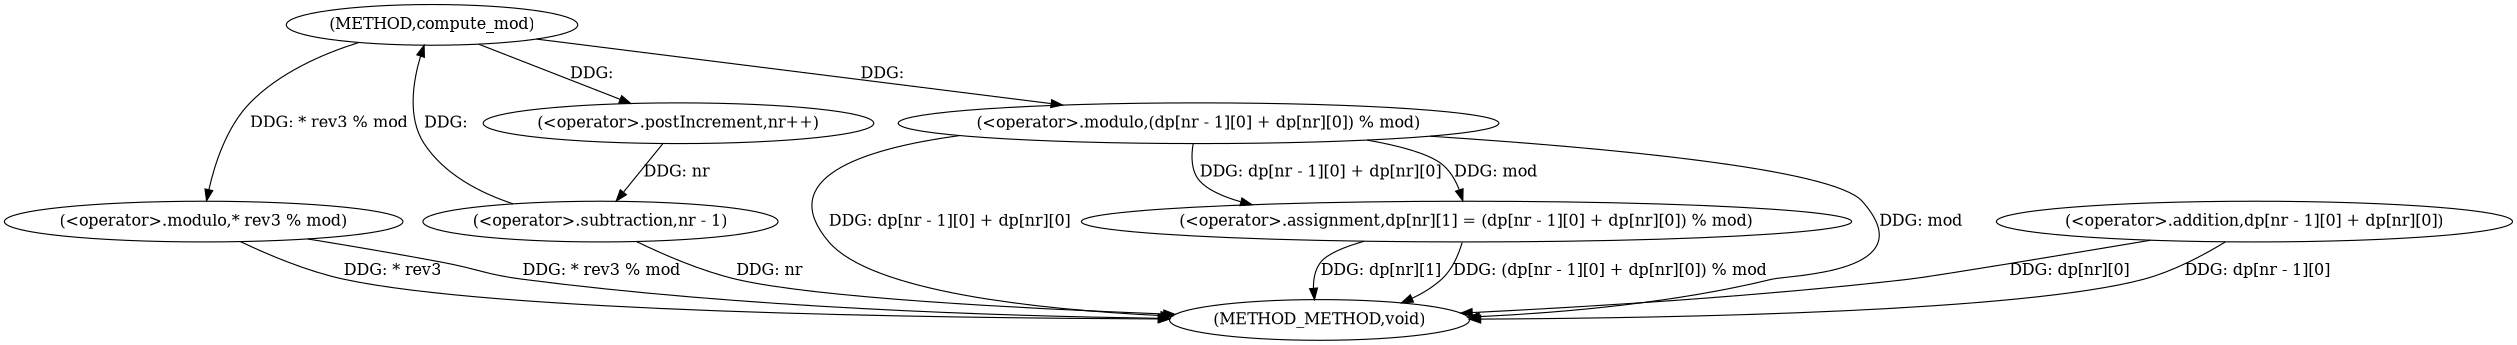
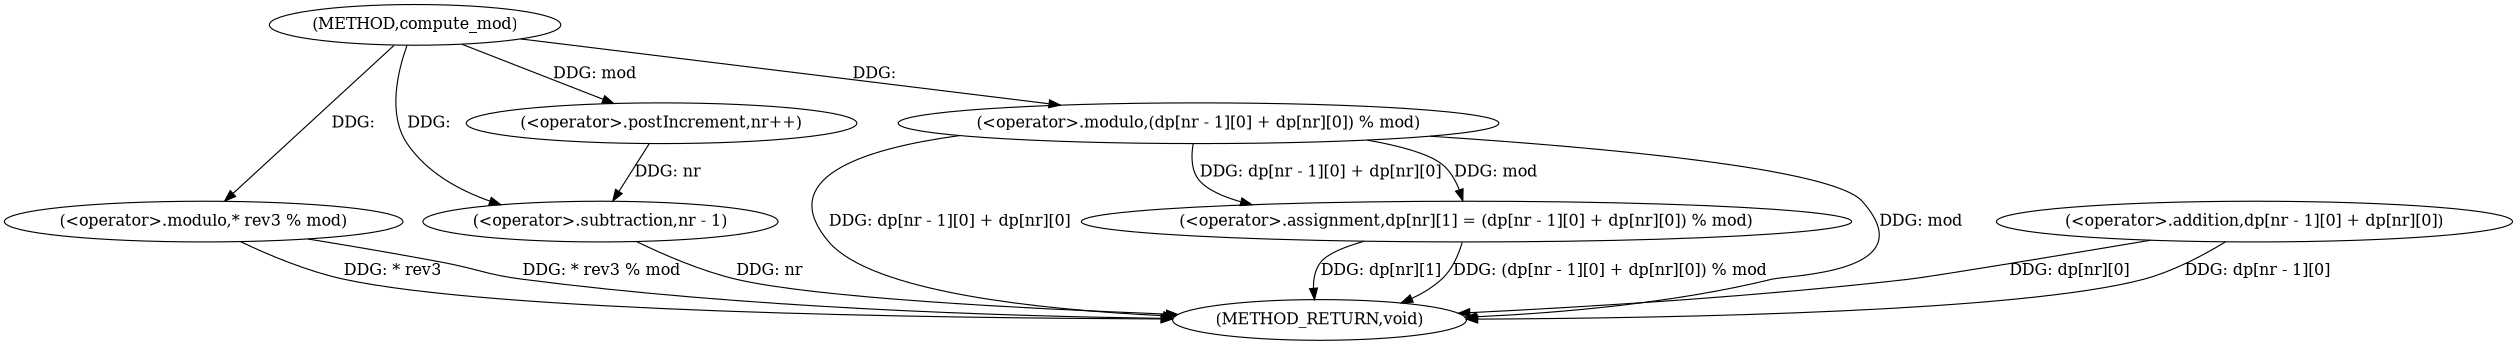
(594, 74) -> (595, 74)
(329, 123) -> (356, 123)
(430, 151) -> (407, 144)
(1319, 320) -> (1319, 320)
